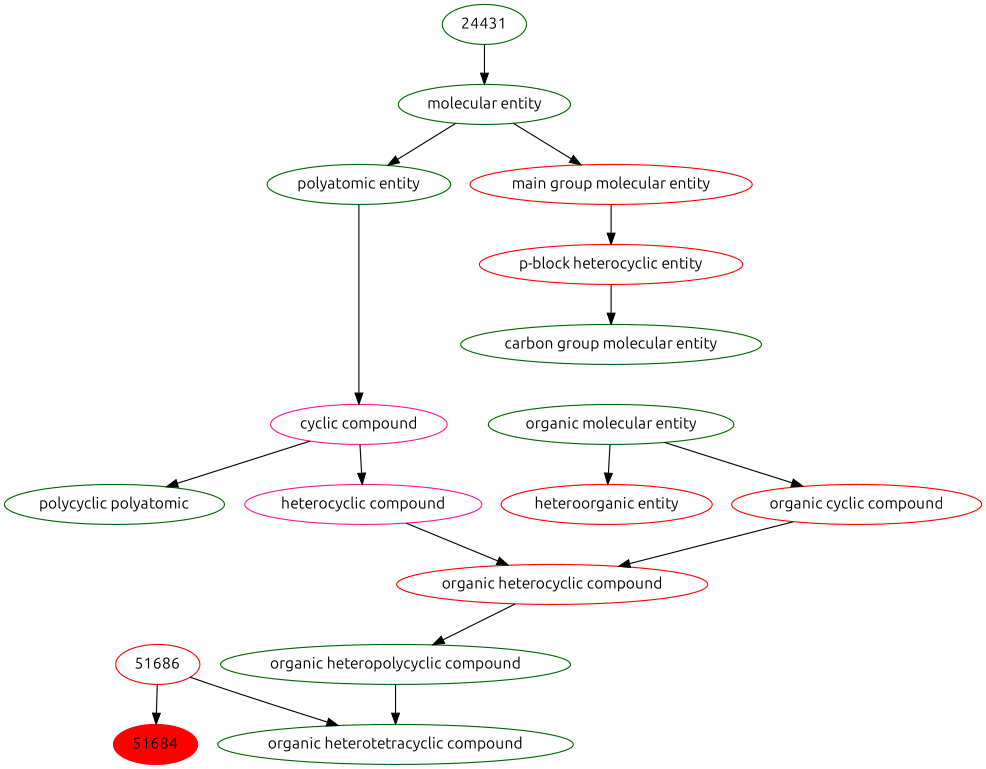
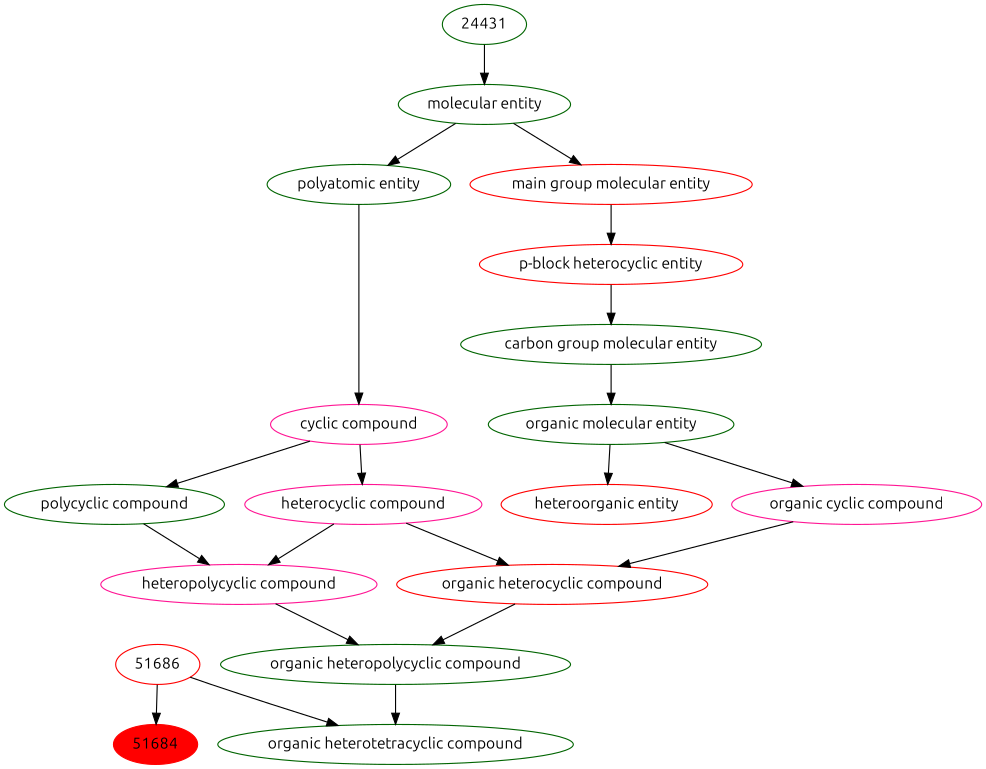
none -> (611, 379)
(114, 504) -> (114, 504)
(857, 504) -> (857, 504)
none -> (239, 584)
